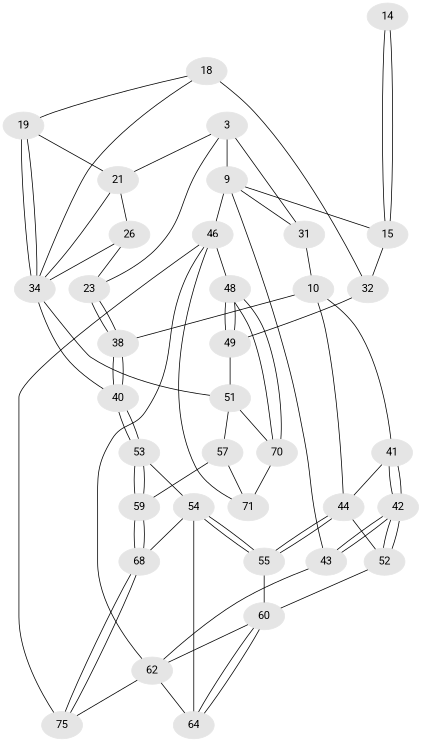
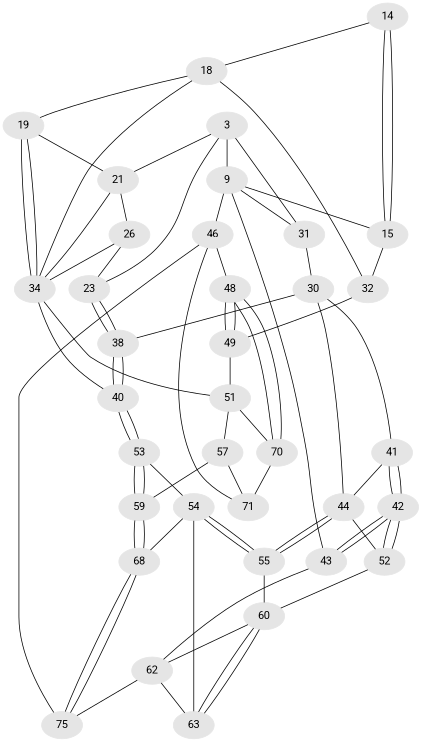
none -> (297, 44)
(313, 289) -> (313, 289)
(109, 445) -> none
(194, 725) -> (194, 725)
